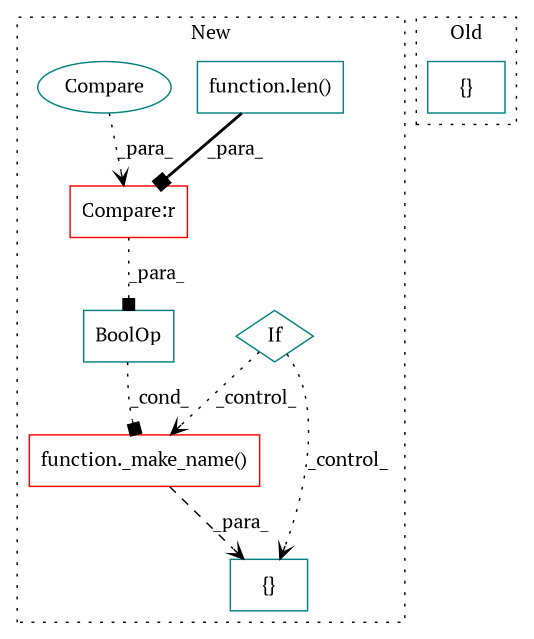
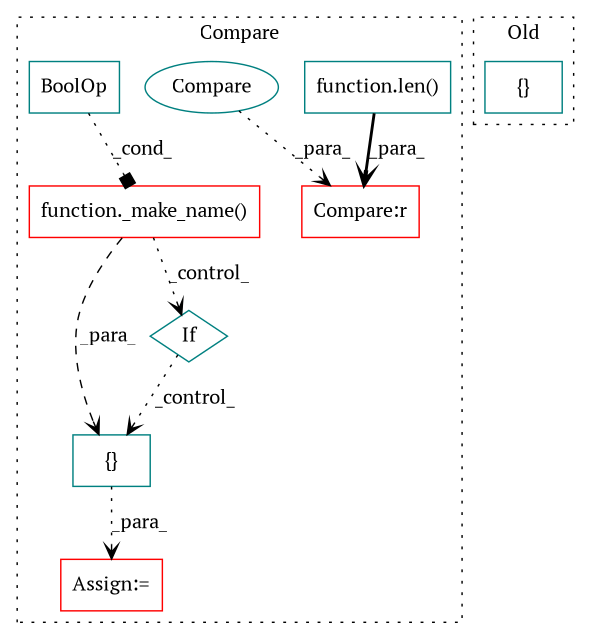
(211, 34) -> (240, 34)
(205, 145) -> (370, 142)
(129, 267) -> none
(220, 388) -> (165, 270)
none -> (112, 585)
